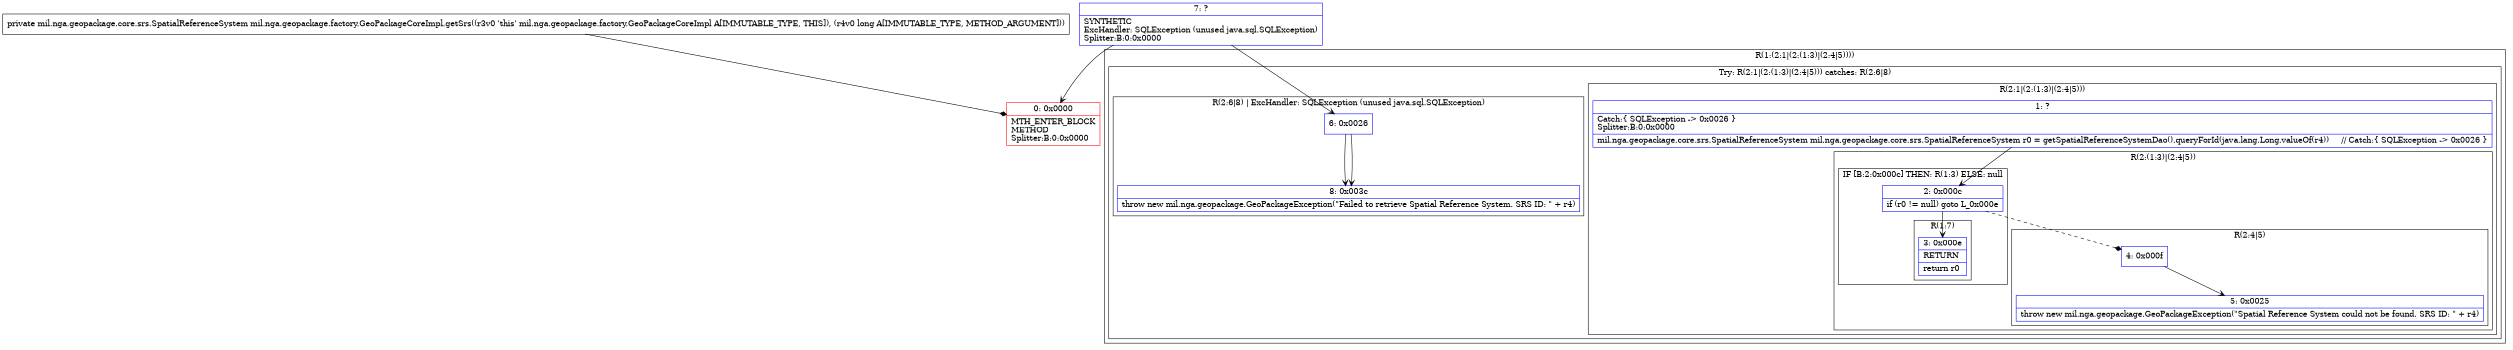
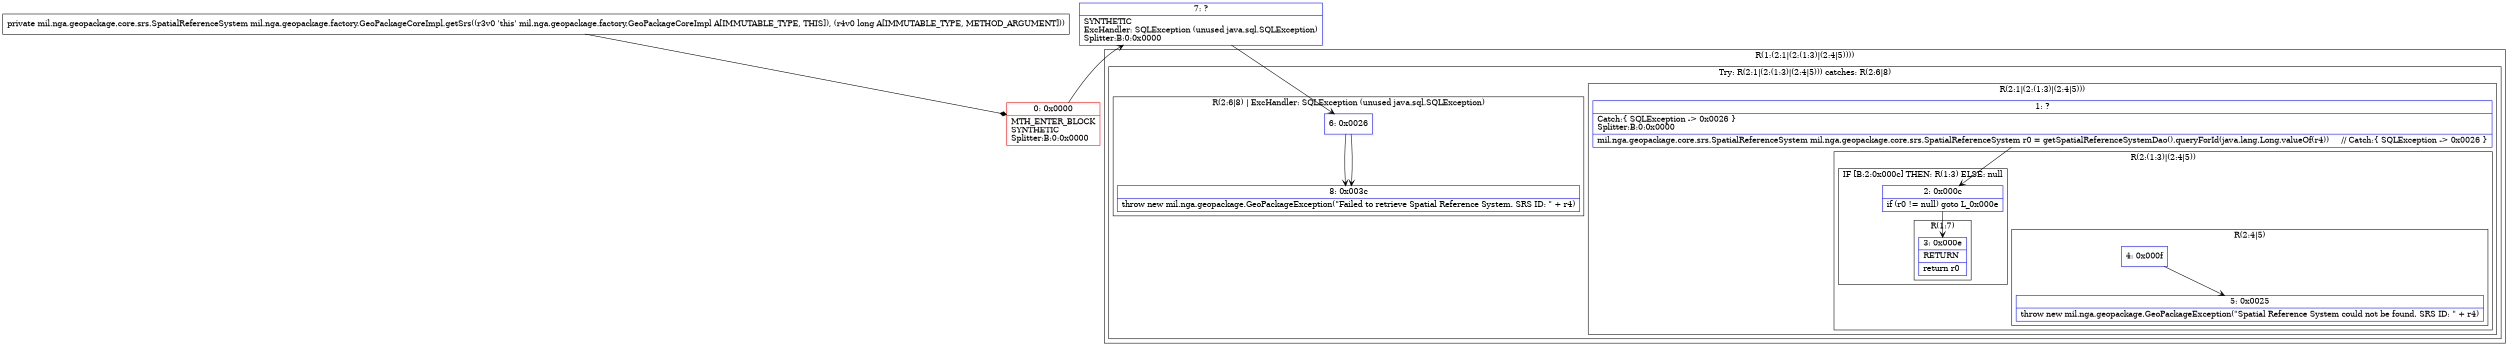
(1085, 68) -> (1091, 73)
(1030, 130) -> (1035, 130)
(2037, 226) -> none
